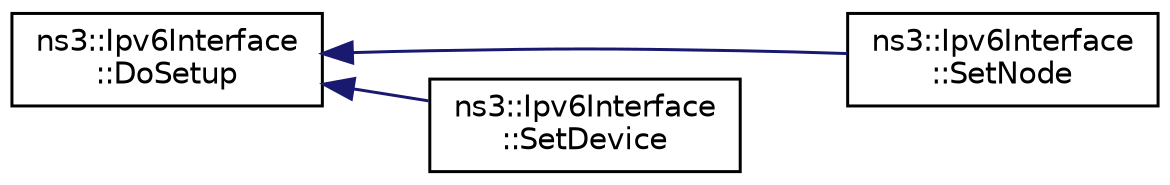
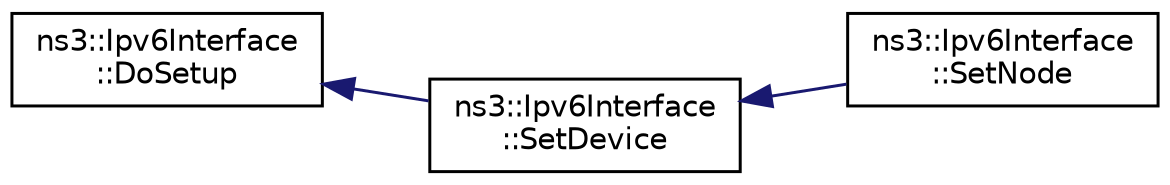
(600, 49) -> (809, 90)
